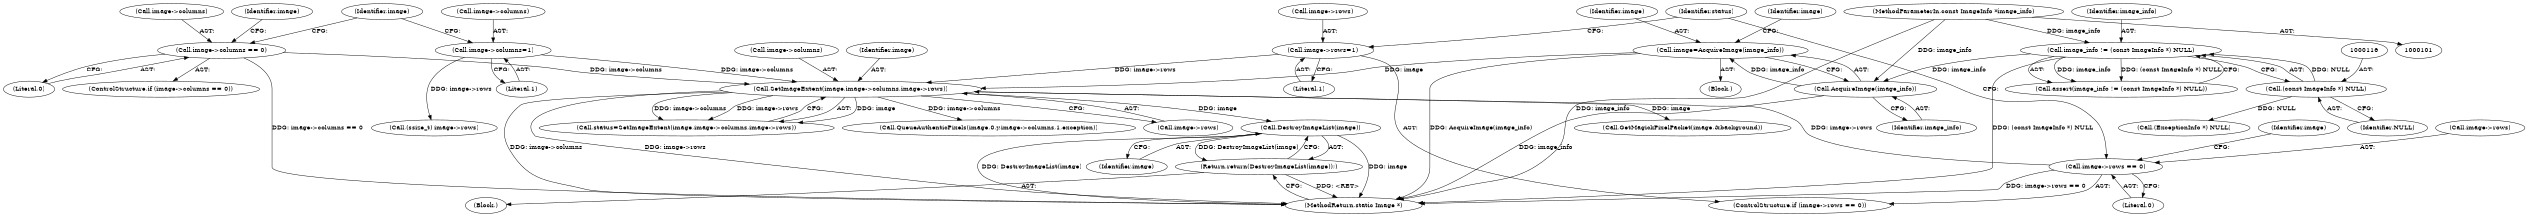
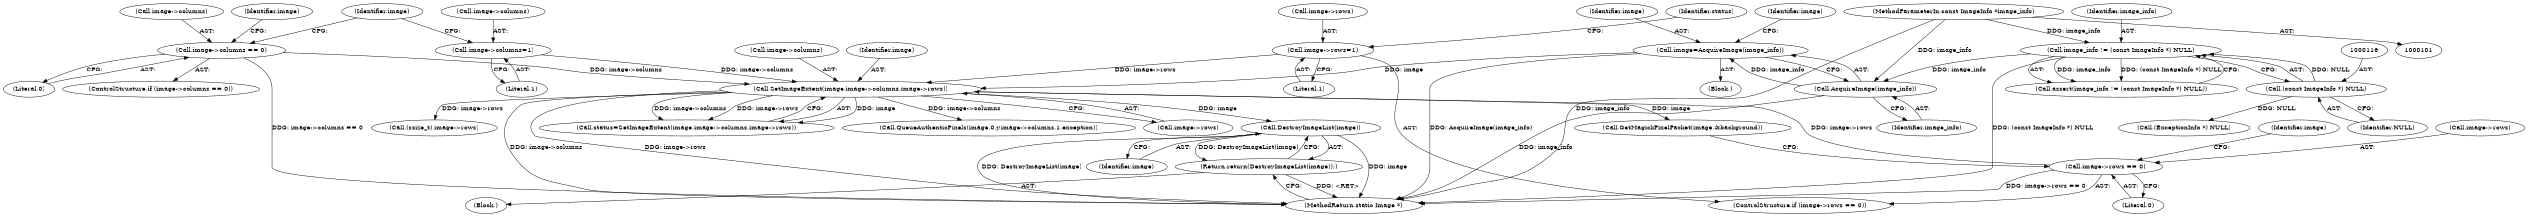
(433, 78) -> (535, 99)
(1931, 78) -> (1876, 160)
